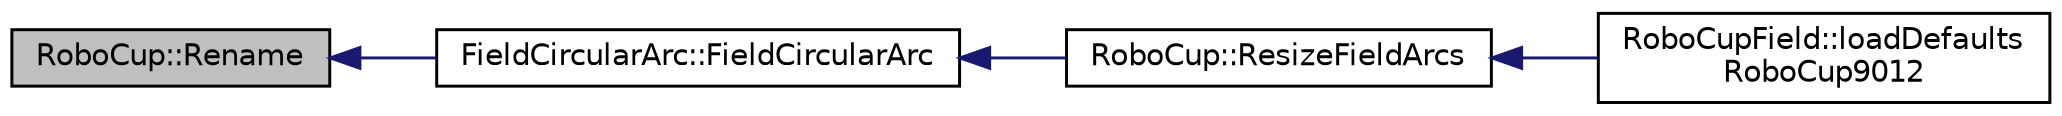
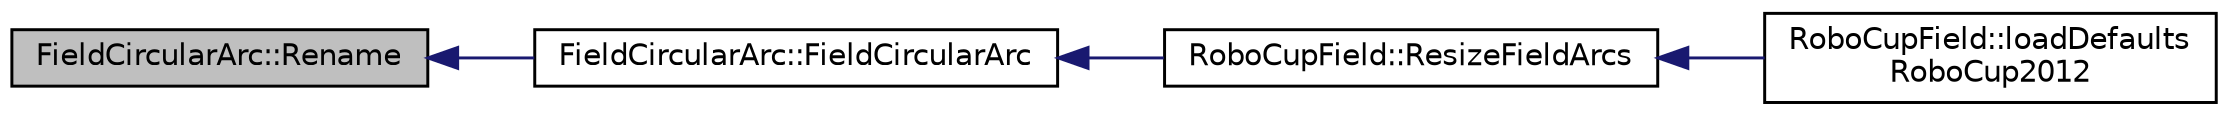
(171, 58) -> (220, 58)
(1279, 58) -> (1411, 58)
(1824, 58) -> (1990, 58)
